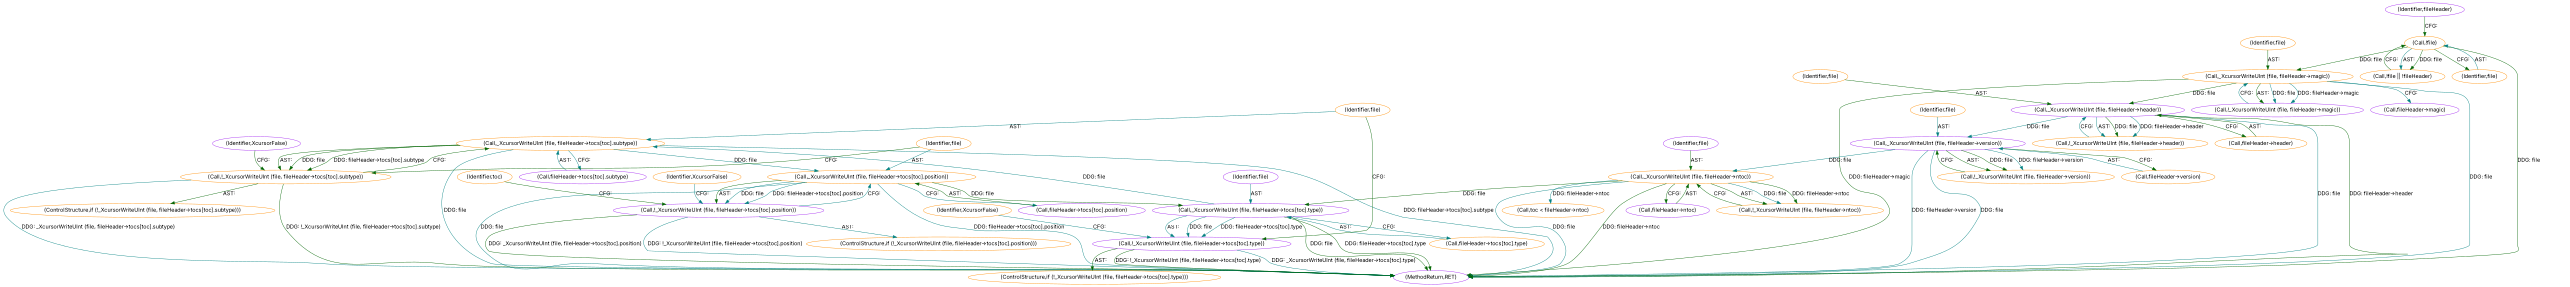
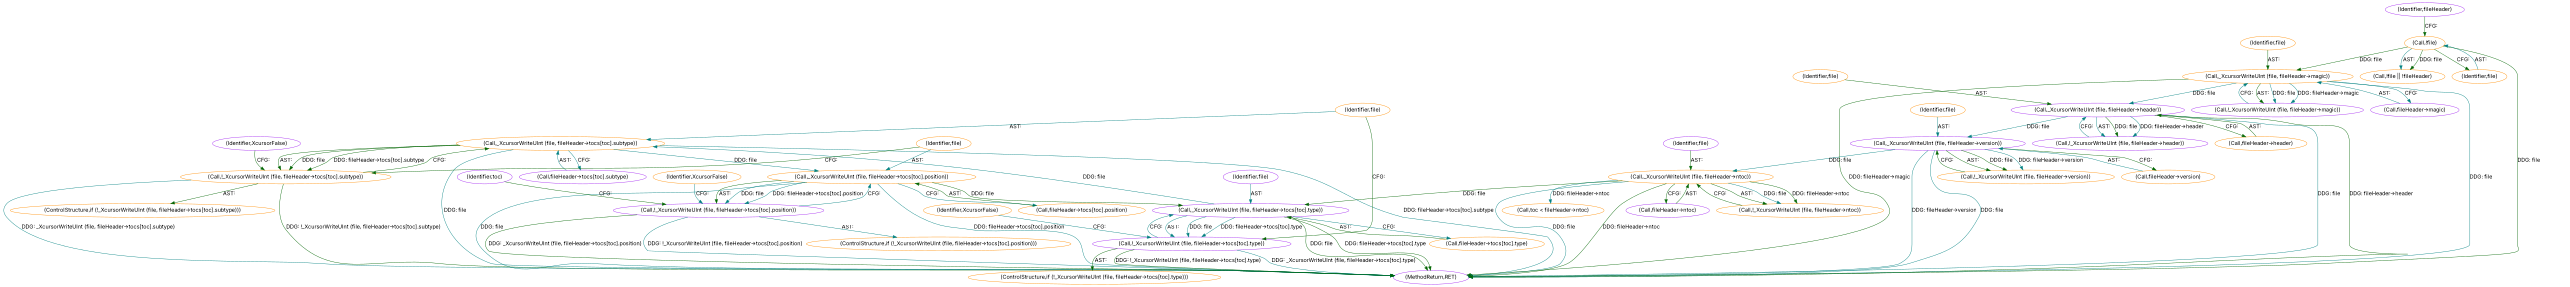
(2387, 55) -> none
none -> (2361, 90)
(2185, 93) -> (2185, 93)
(2120, 144) -> (2120, 144)
(485, 177) -> (485, 177)
(1082, 210) -> (1082, 210)
none -> (1151, 223)
(1367, 234) -> (1367, 234)
